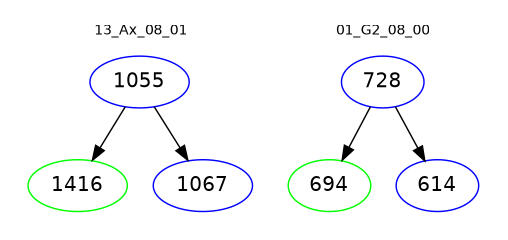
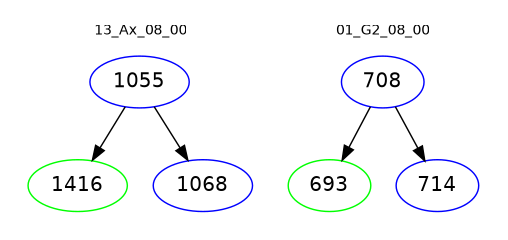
(141, 31) -> (141, 31)
(383, 82) -> (383, 82)
(203, 186) -> (203, 186)
(330, 186) -> (330, 186)
(437, 186) -> (437, 186)
